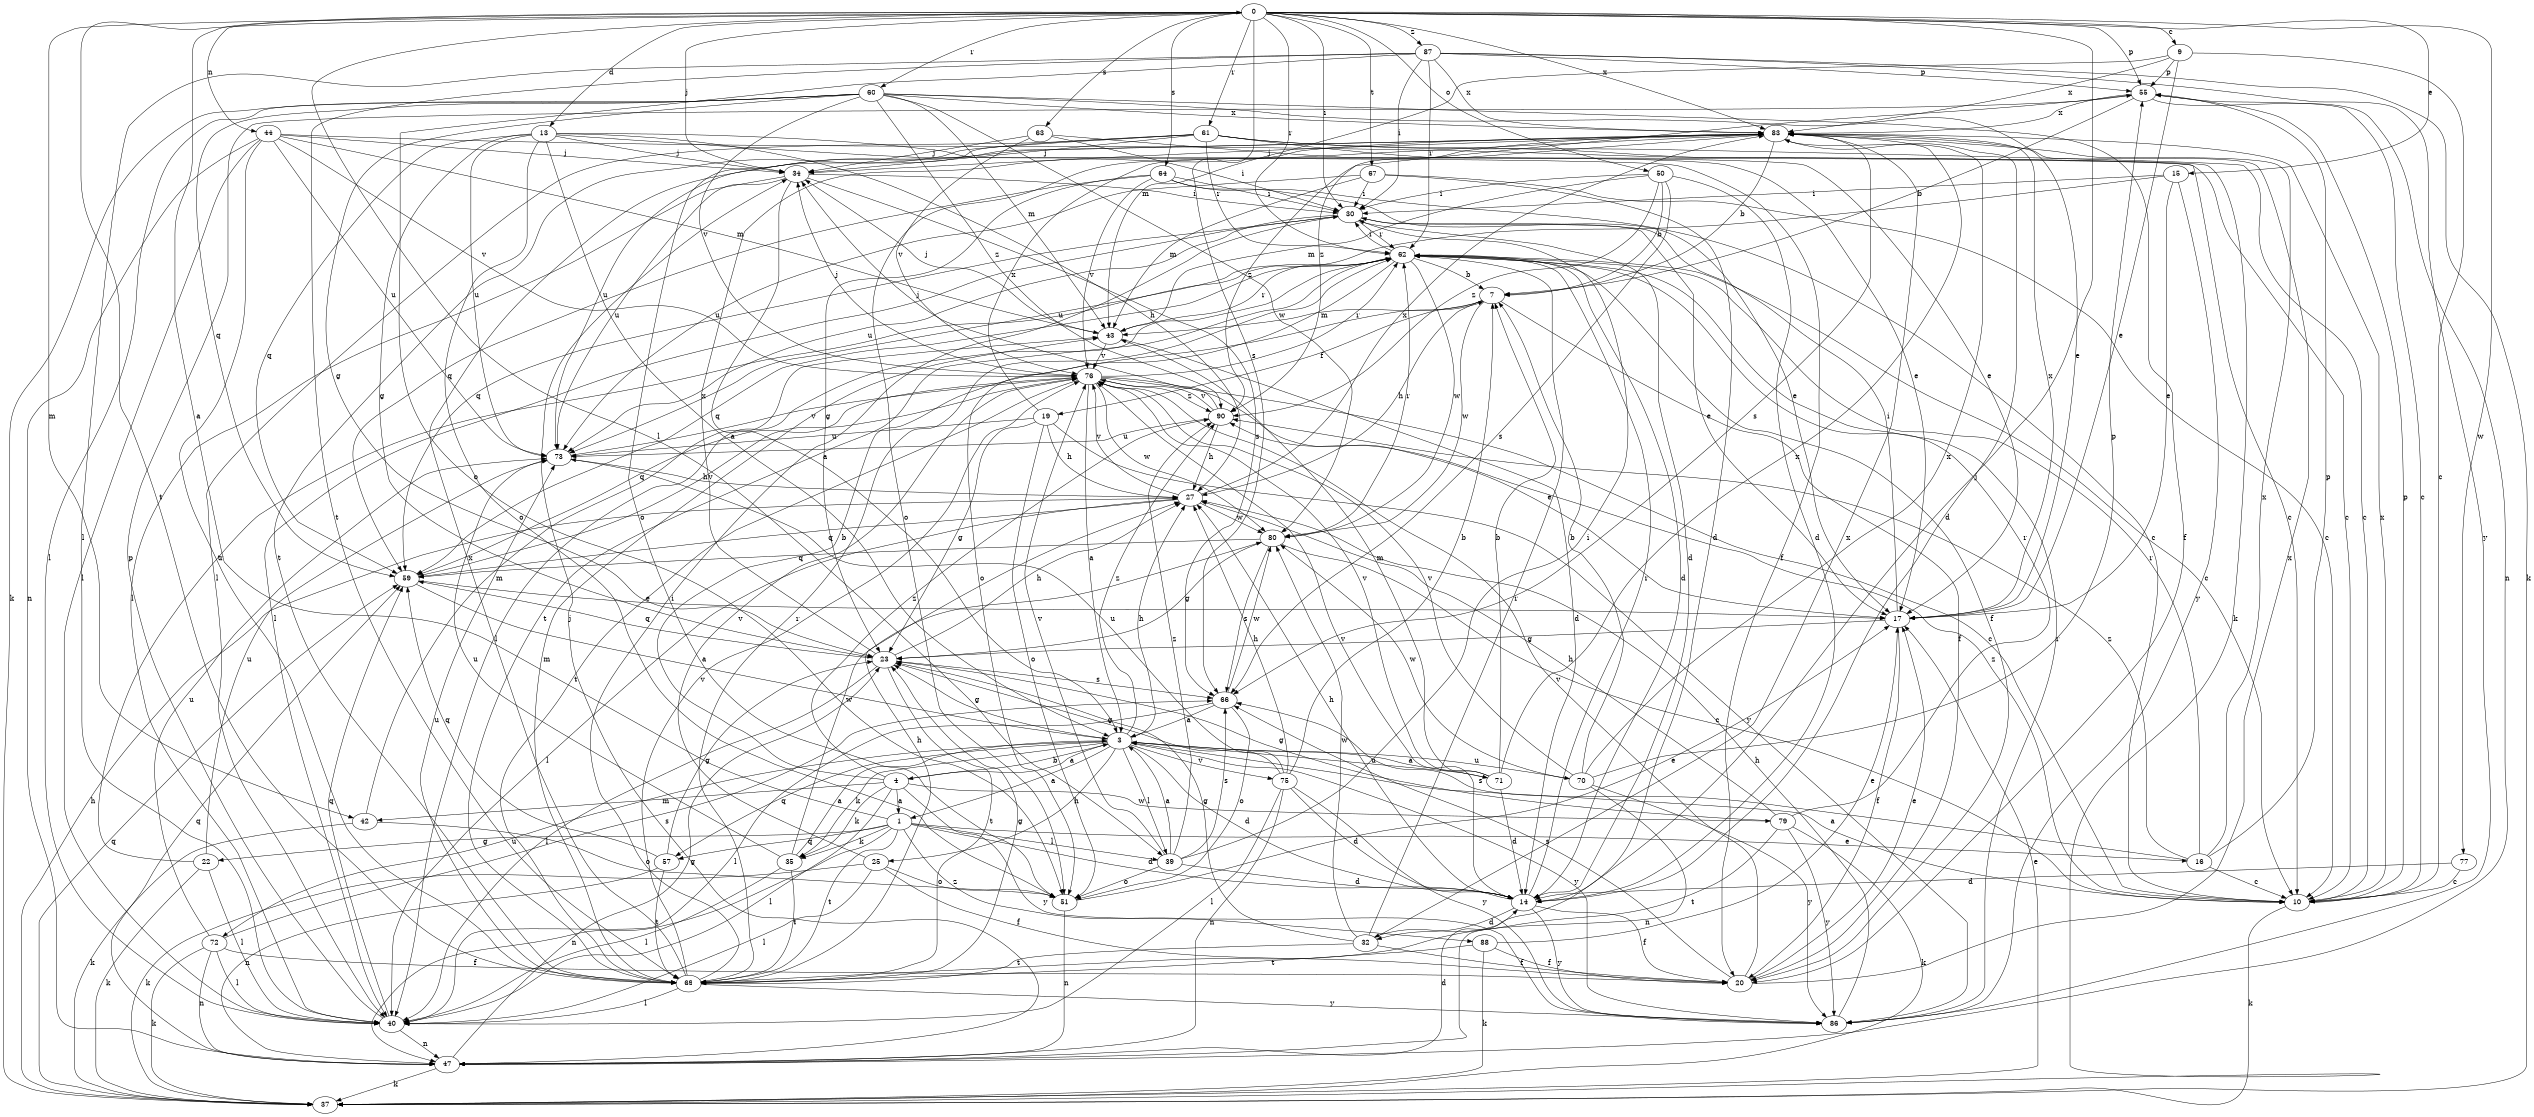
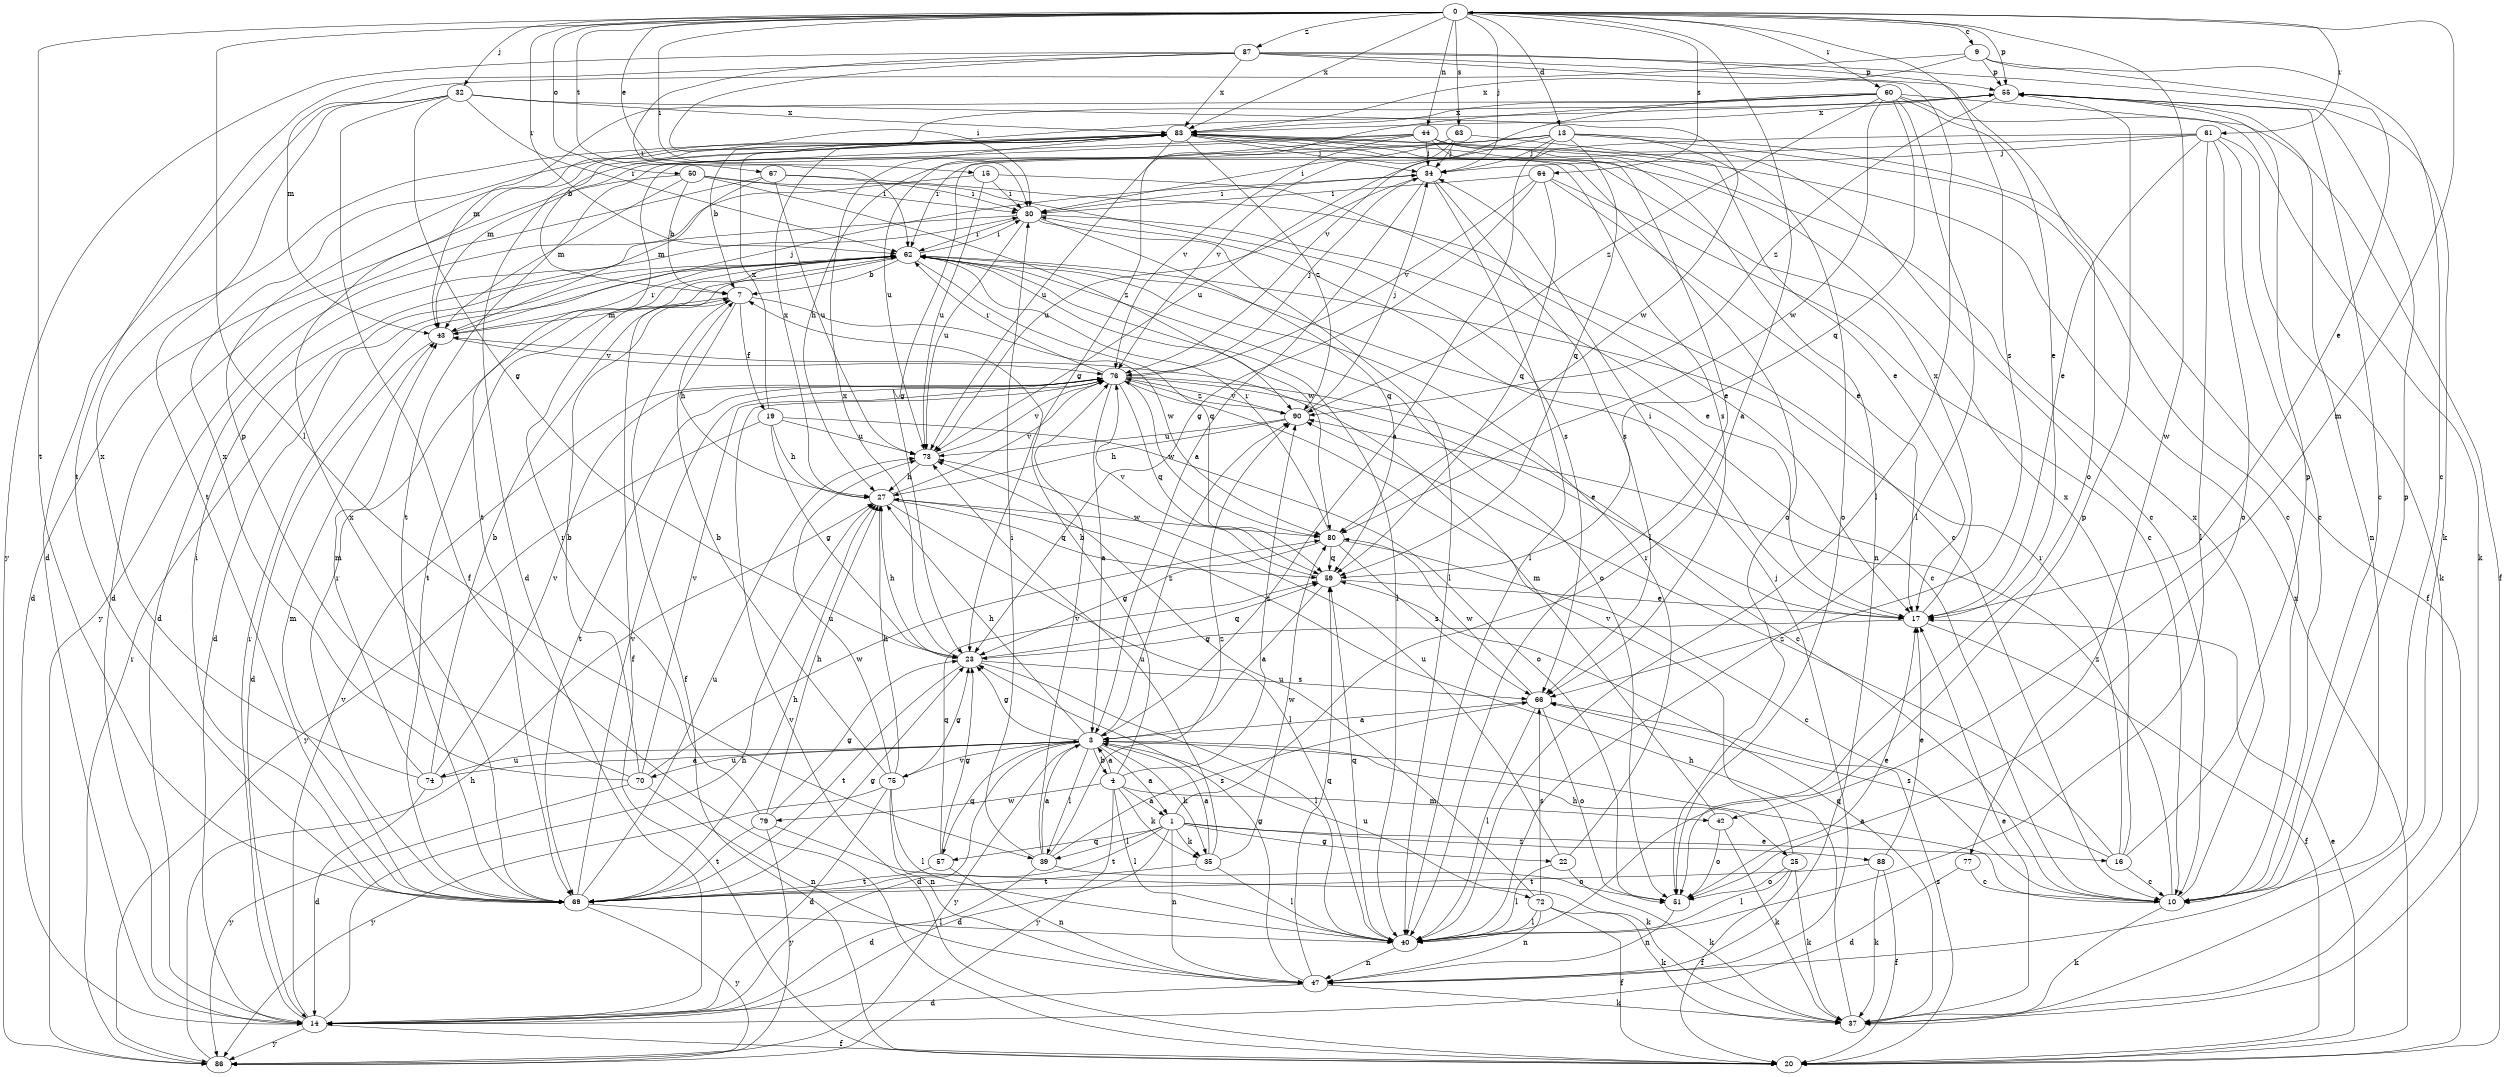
(1499, 781) -> (430, 781)
(1479, 923) -> (52, 492)
